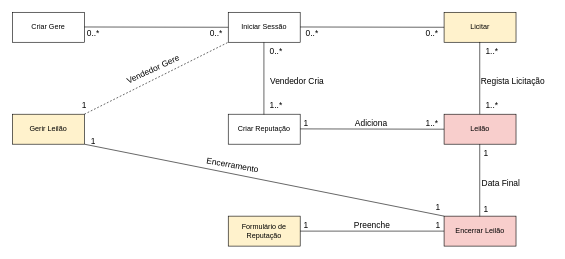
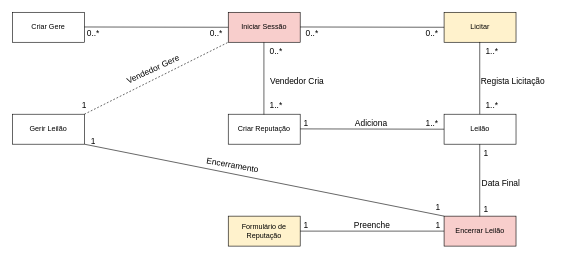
(264, 27) -> (264, 27)
(48, 129) -> (48, 129)
(480, 129) -> (480, 129)
